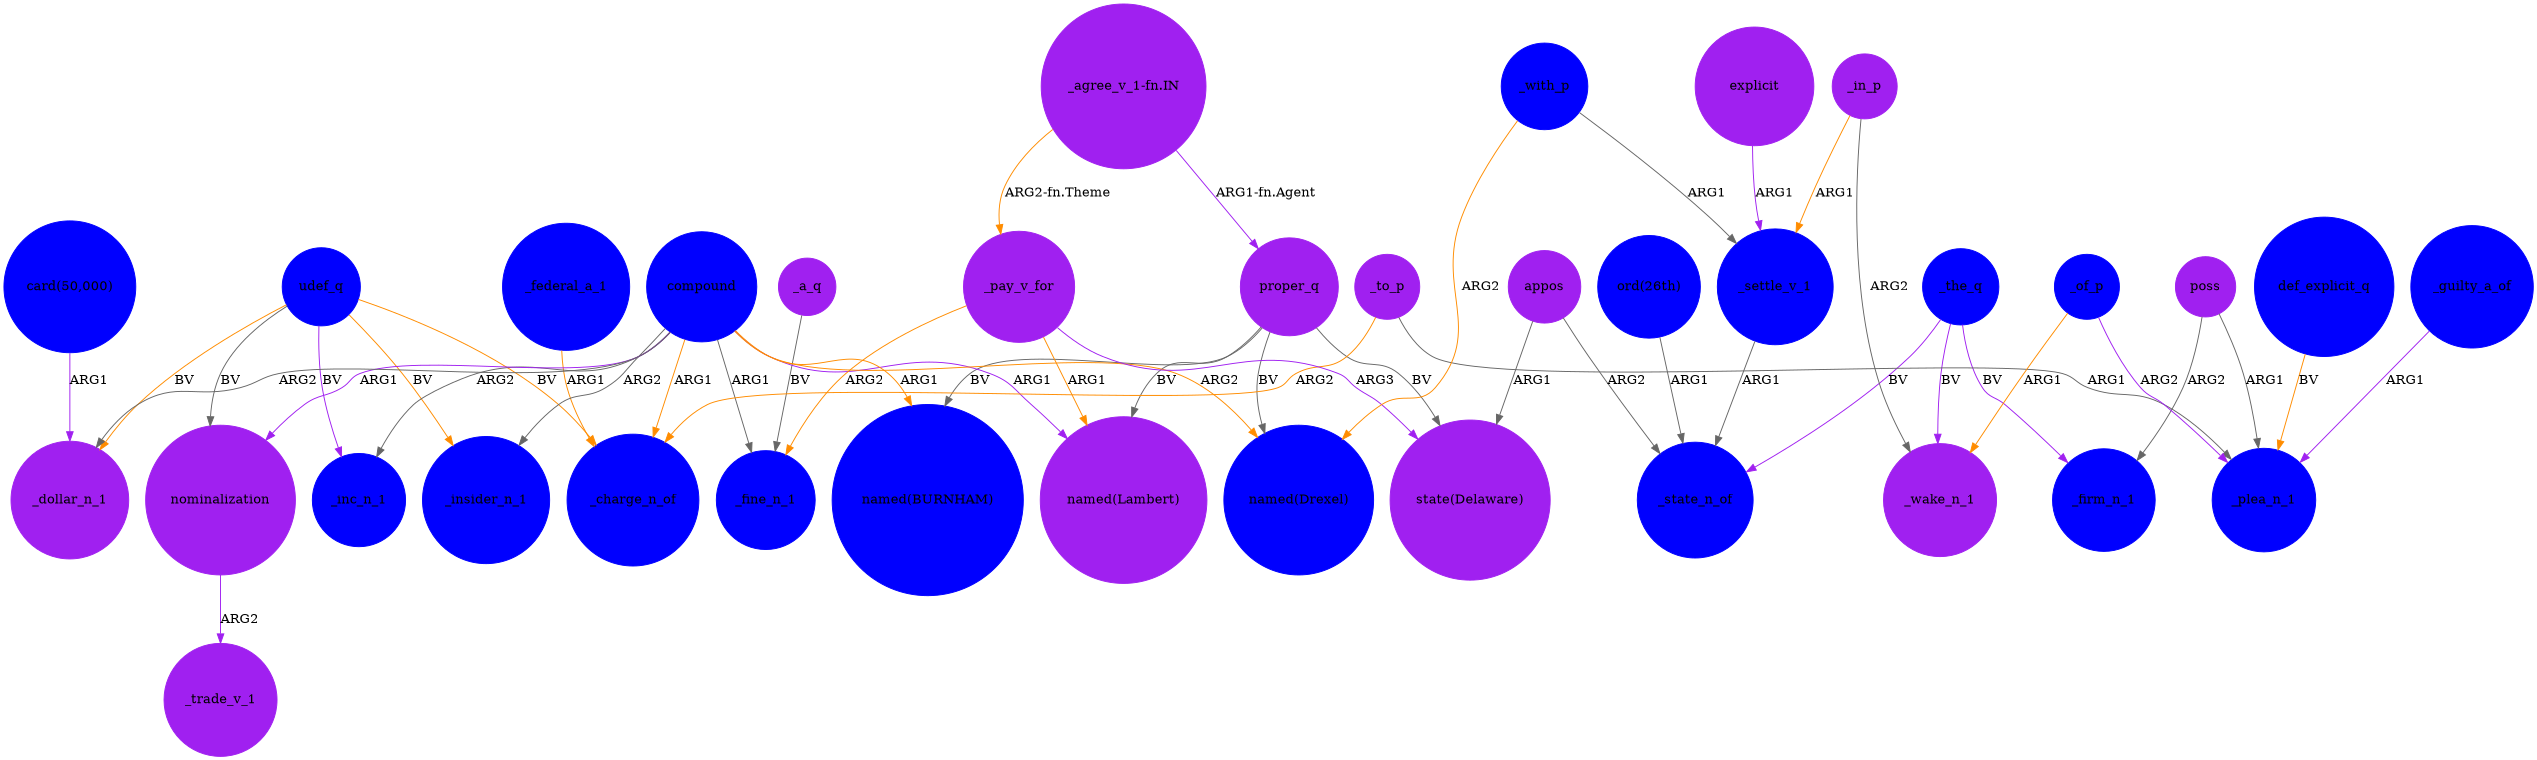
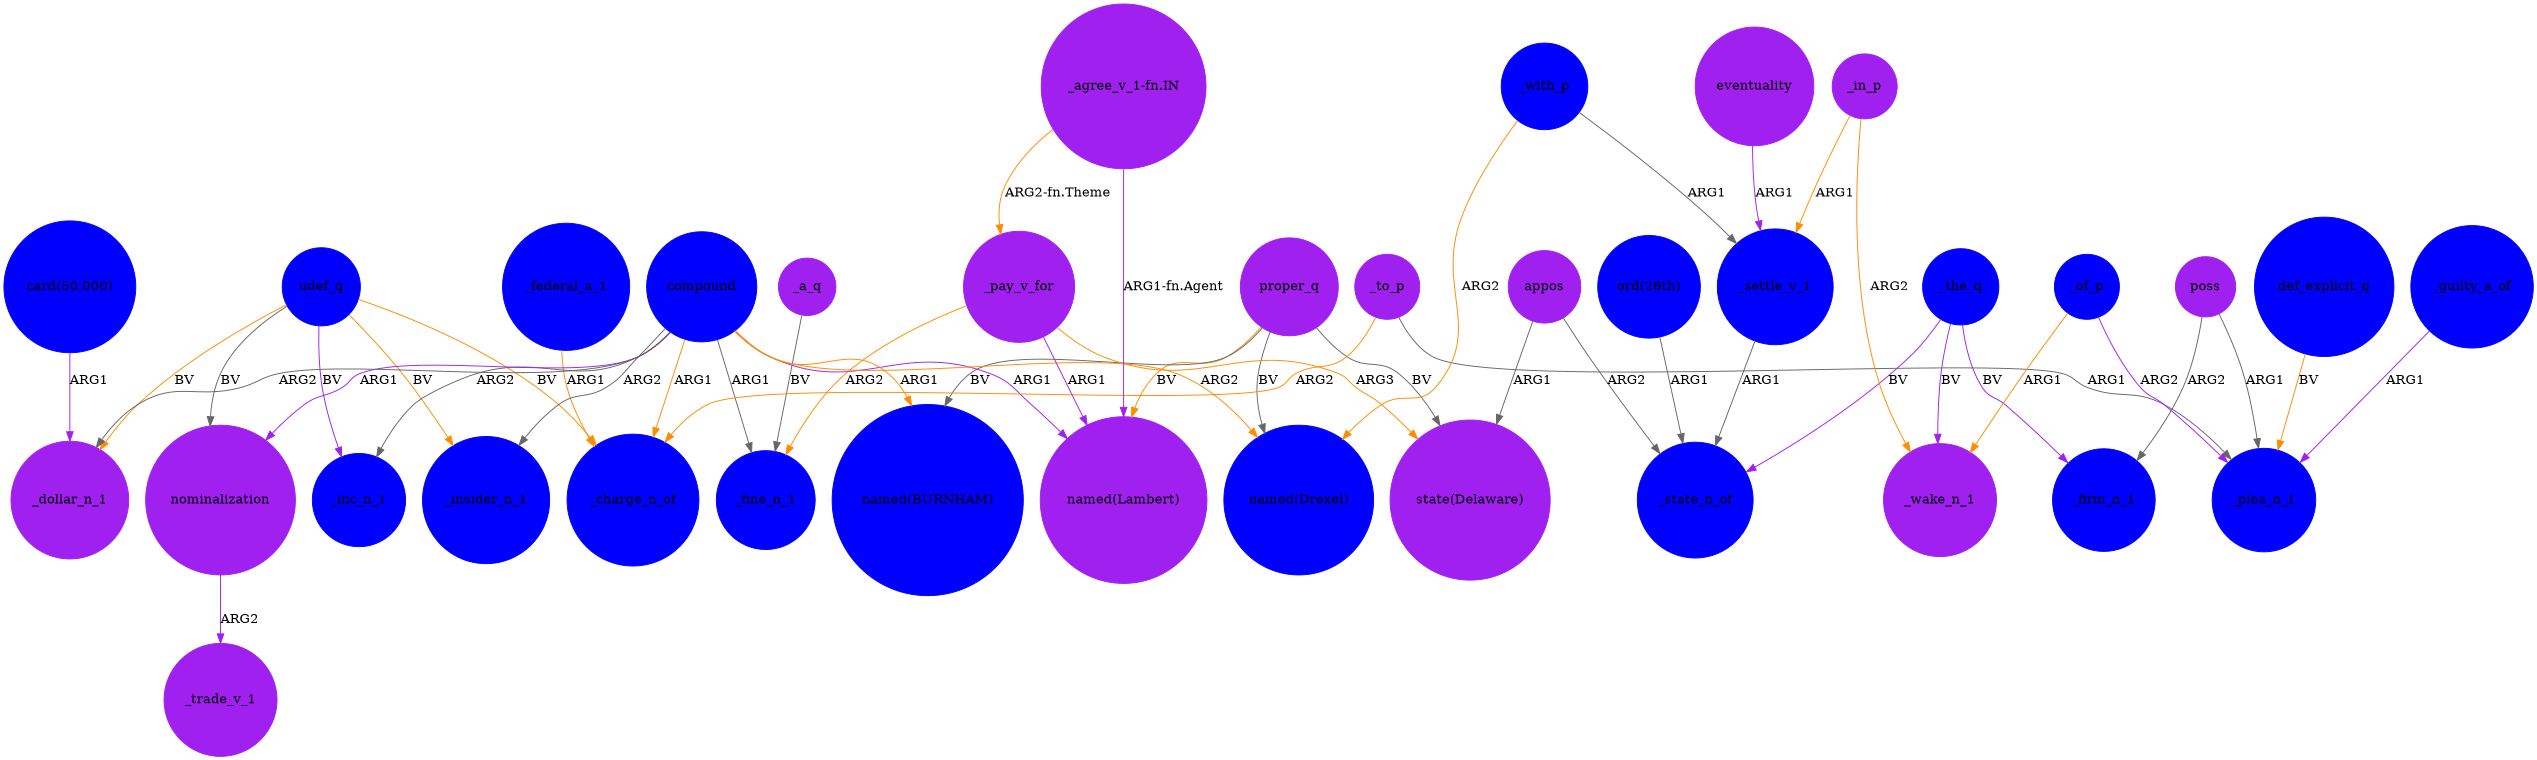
(1755, 86) -> (1755, 86)
(1214, 196) -> (1124, 288)
(1860, 285) -> (1860, 285)
(1193, 363) -> (1193, 363)
(1240, 363) -> (1240, 363)
(1063, 377) -> (1063, 377)
